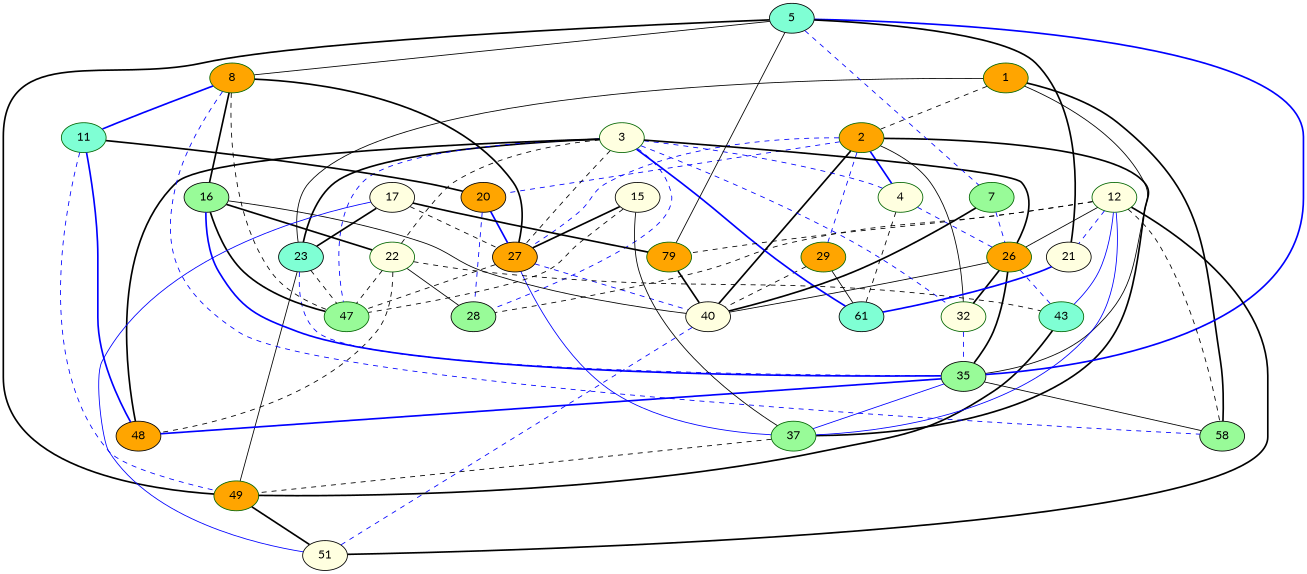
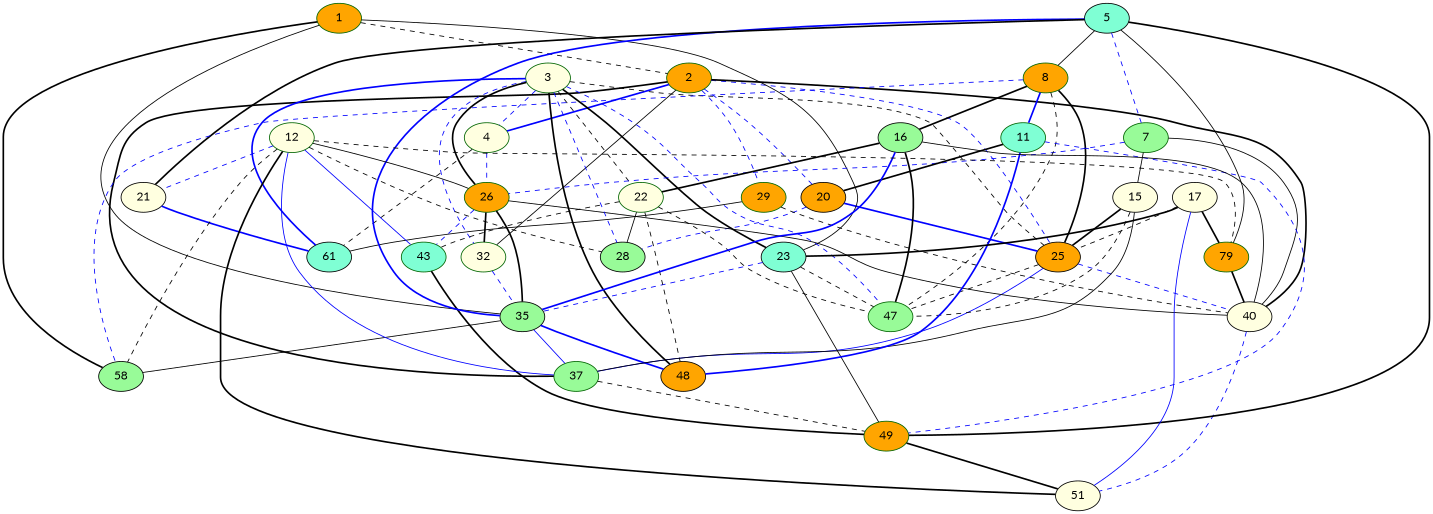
none -> (1141, 164)
(515, 257) -> (1058, 257)
(857, 270) -> (1285, 185)
